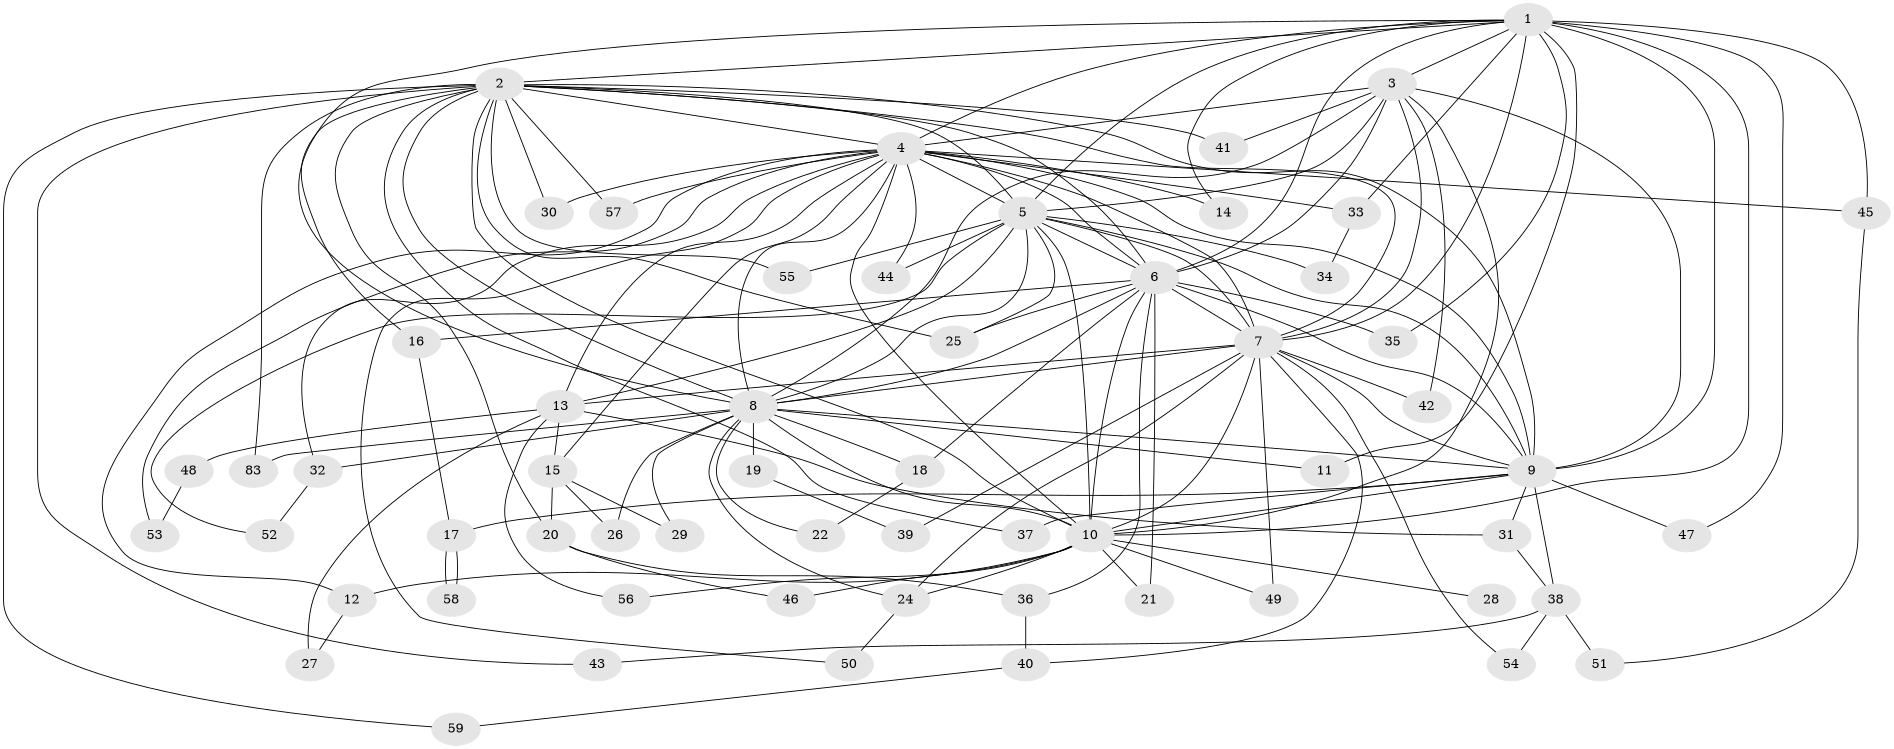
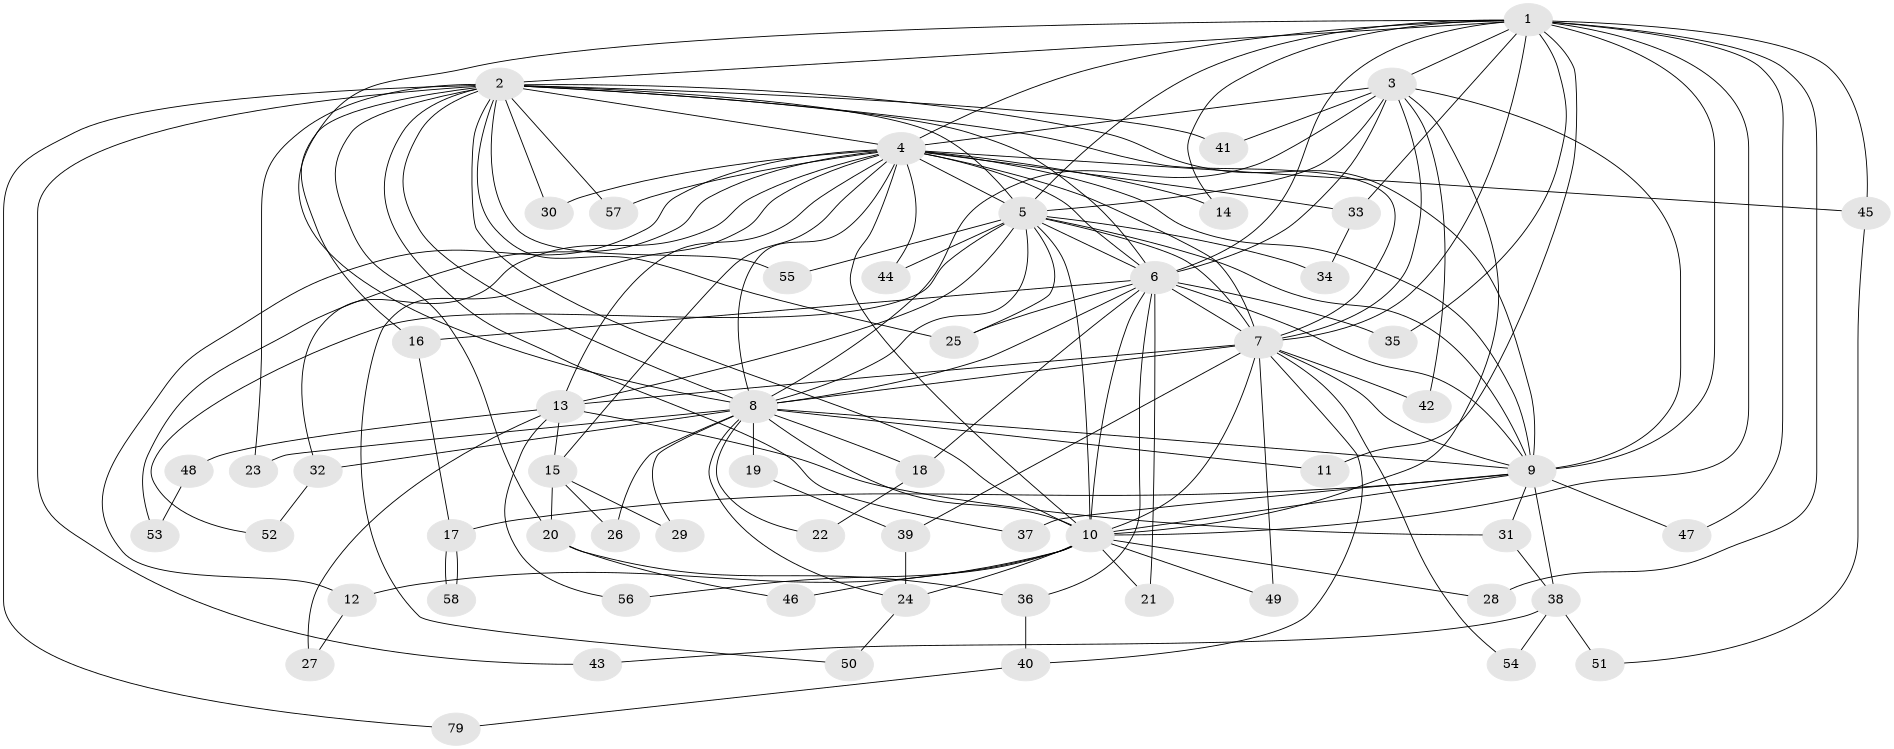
none -> (1817, 321)
(1078, 467) -> (906, 568)
(254, 471) -> (254, 471)
(456, 729) -> (456, 729)
